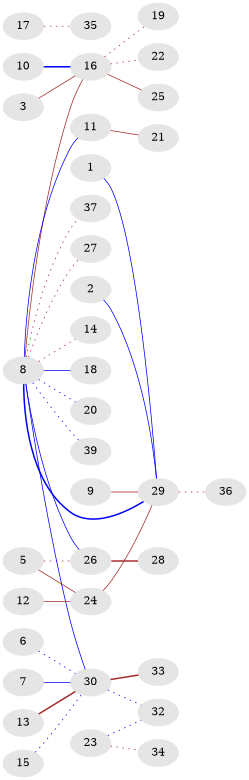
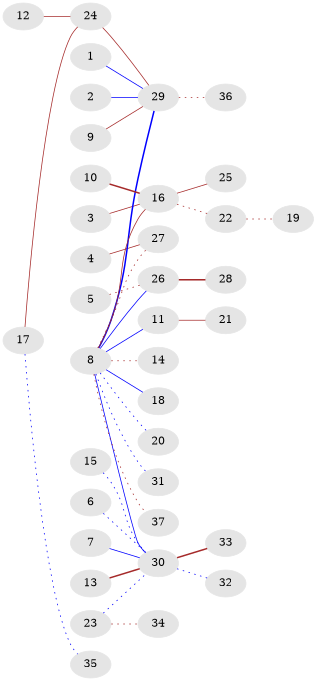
(57, 26) -> (41, 507)
(125, 42) -> (260, 219)
(57, 67) -> (125, 189)
none -> (91, 260)
(91, 452) -> (158, 482)
(56, 581) -> (41, 174)
(125, 728) -> (125, 594)
